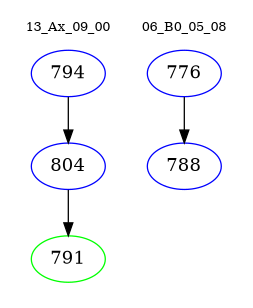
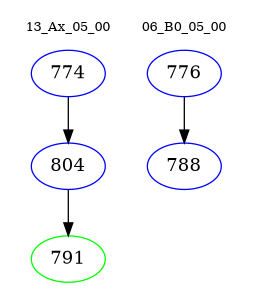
(68, 28) -> (68, 28)
(184, 28) -> (184, 28)
(68, 73) -> (68, 73)
